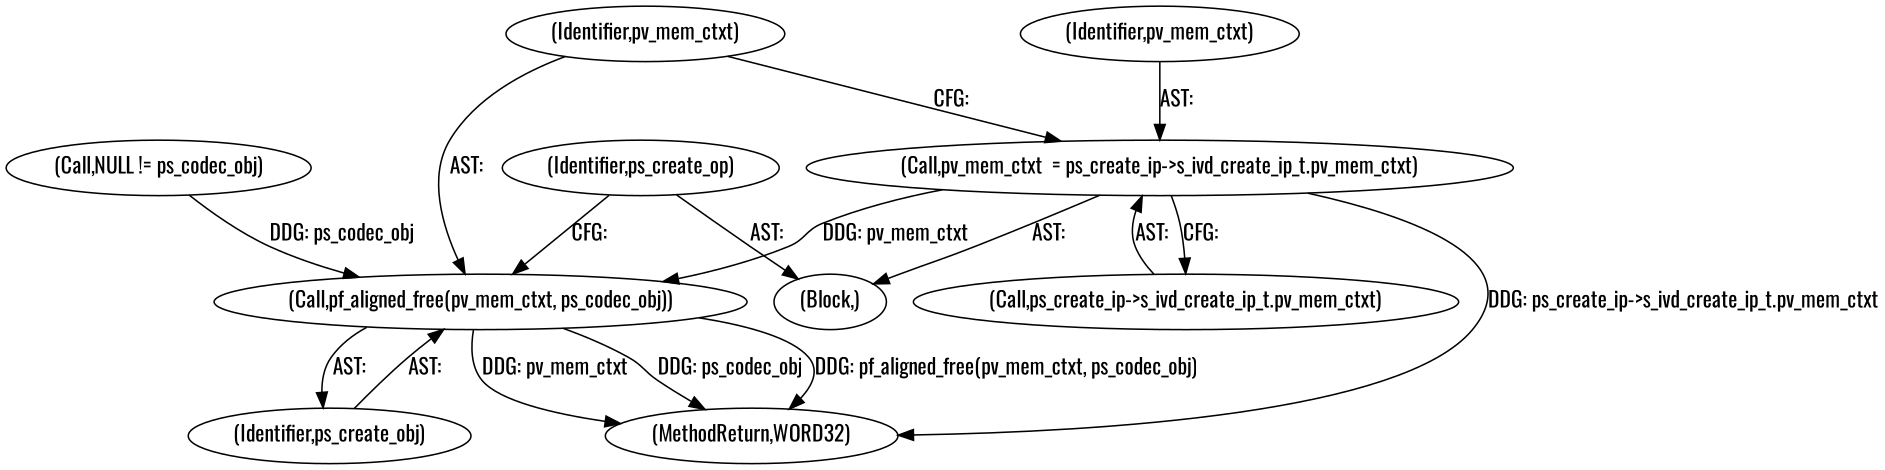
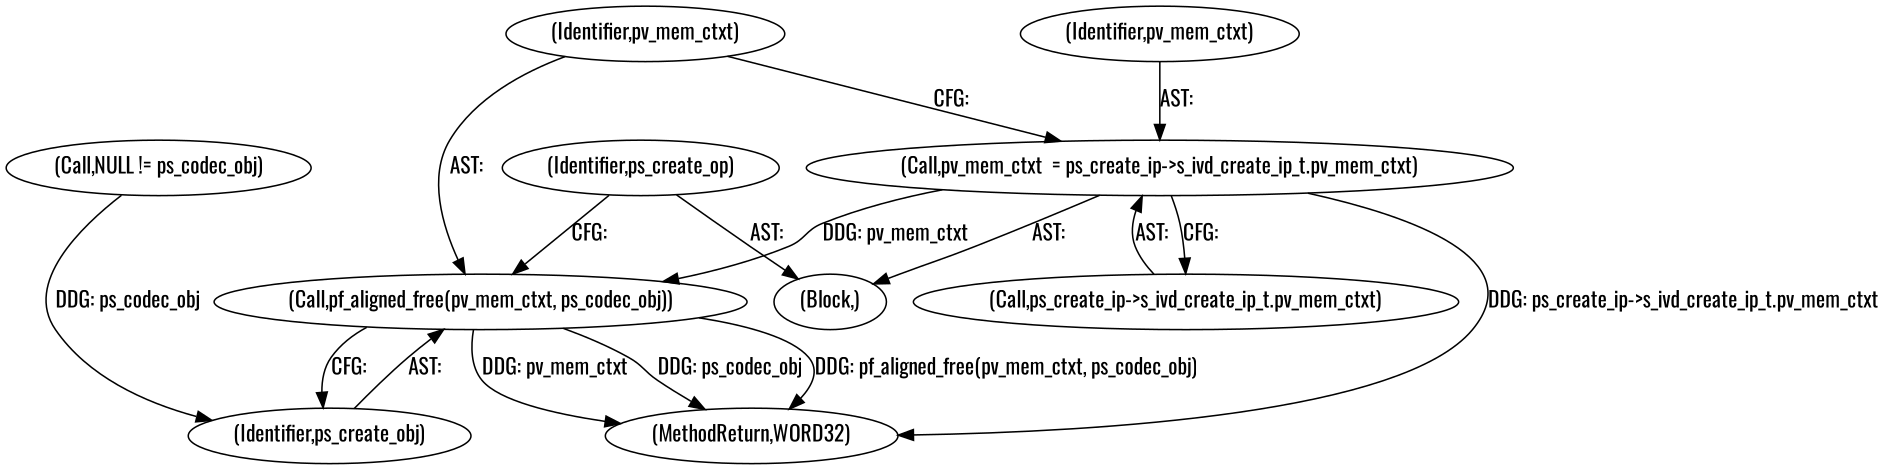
(262, 243) -> (57, 331)
(352, 369) -> (352, 369)
